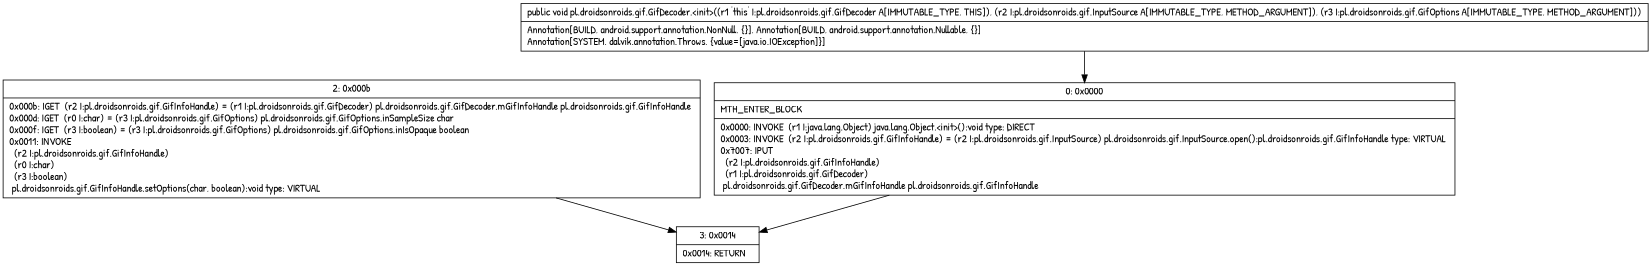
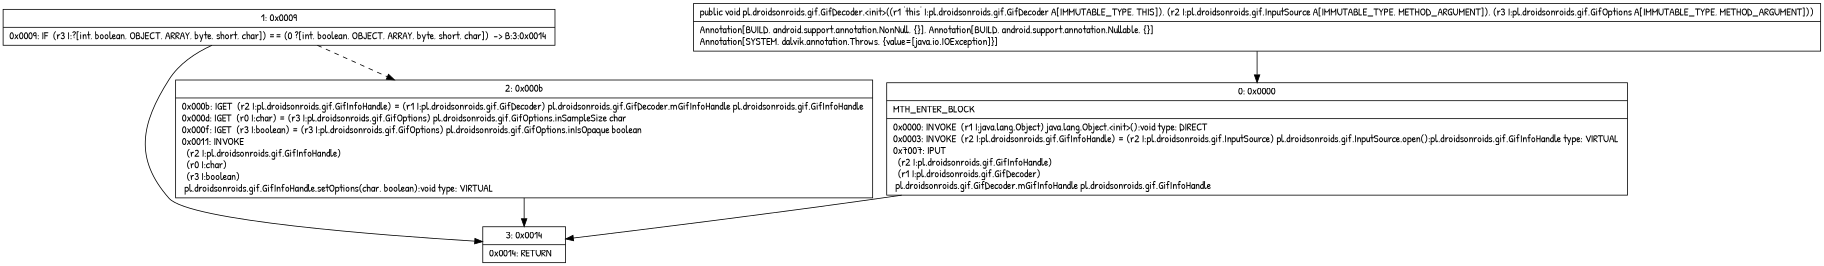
none -> (279, 27)
